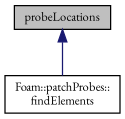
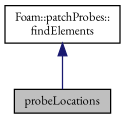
(62, 59) -> (62, 73)
